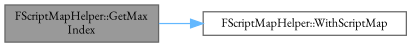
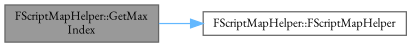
(305, 24) -> (305, 24)
